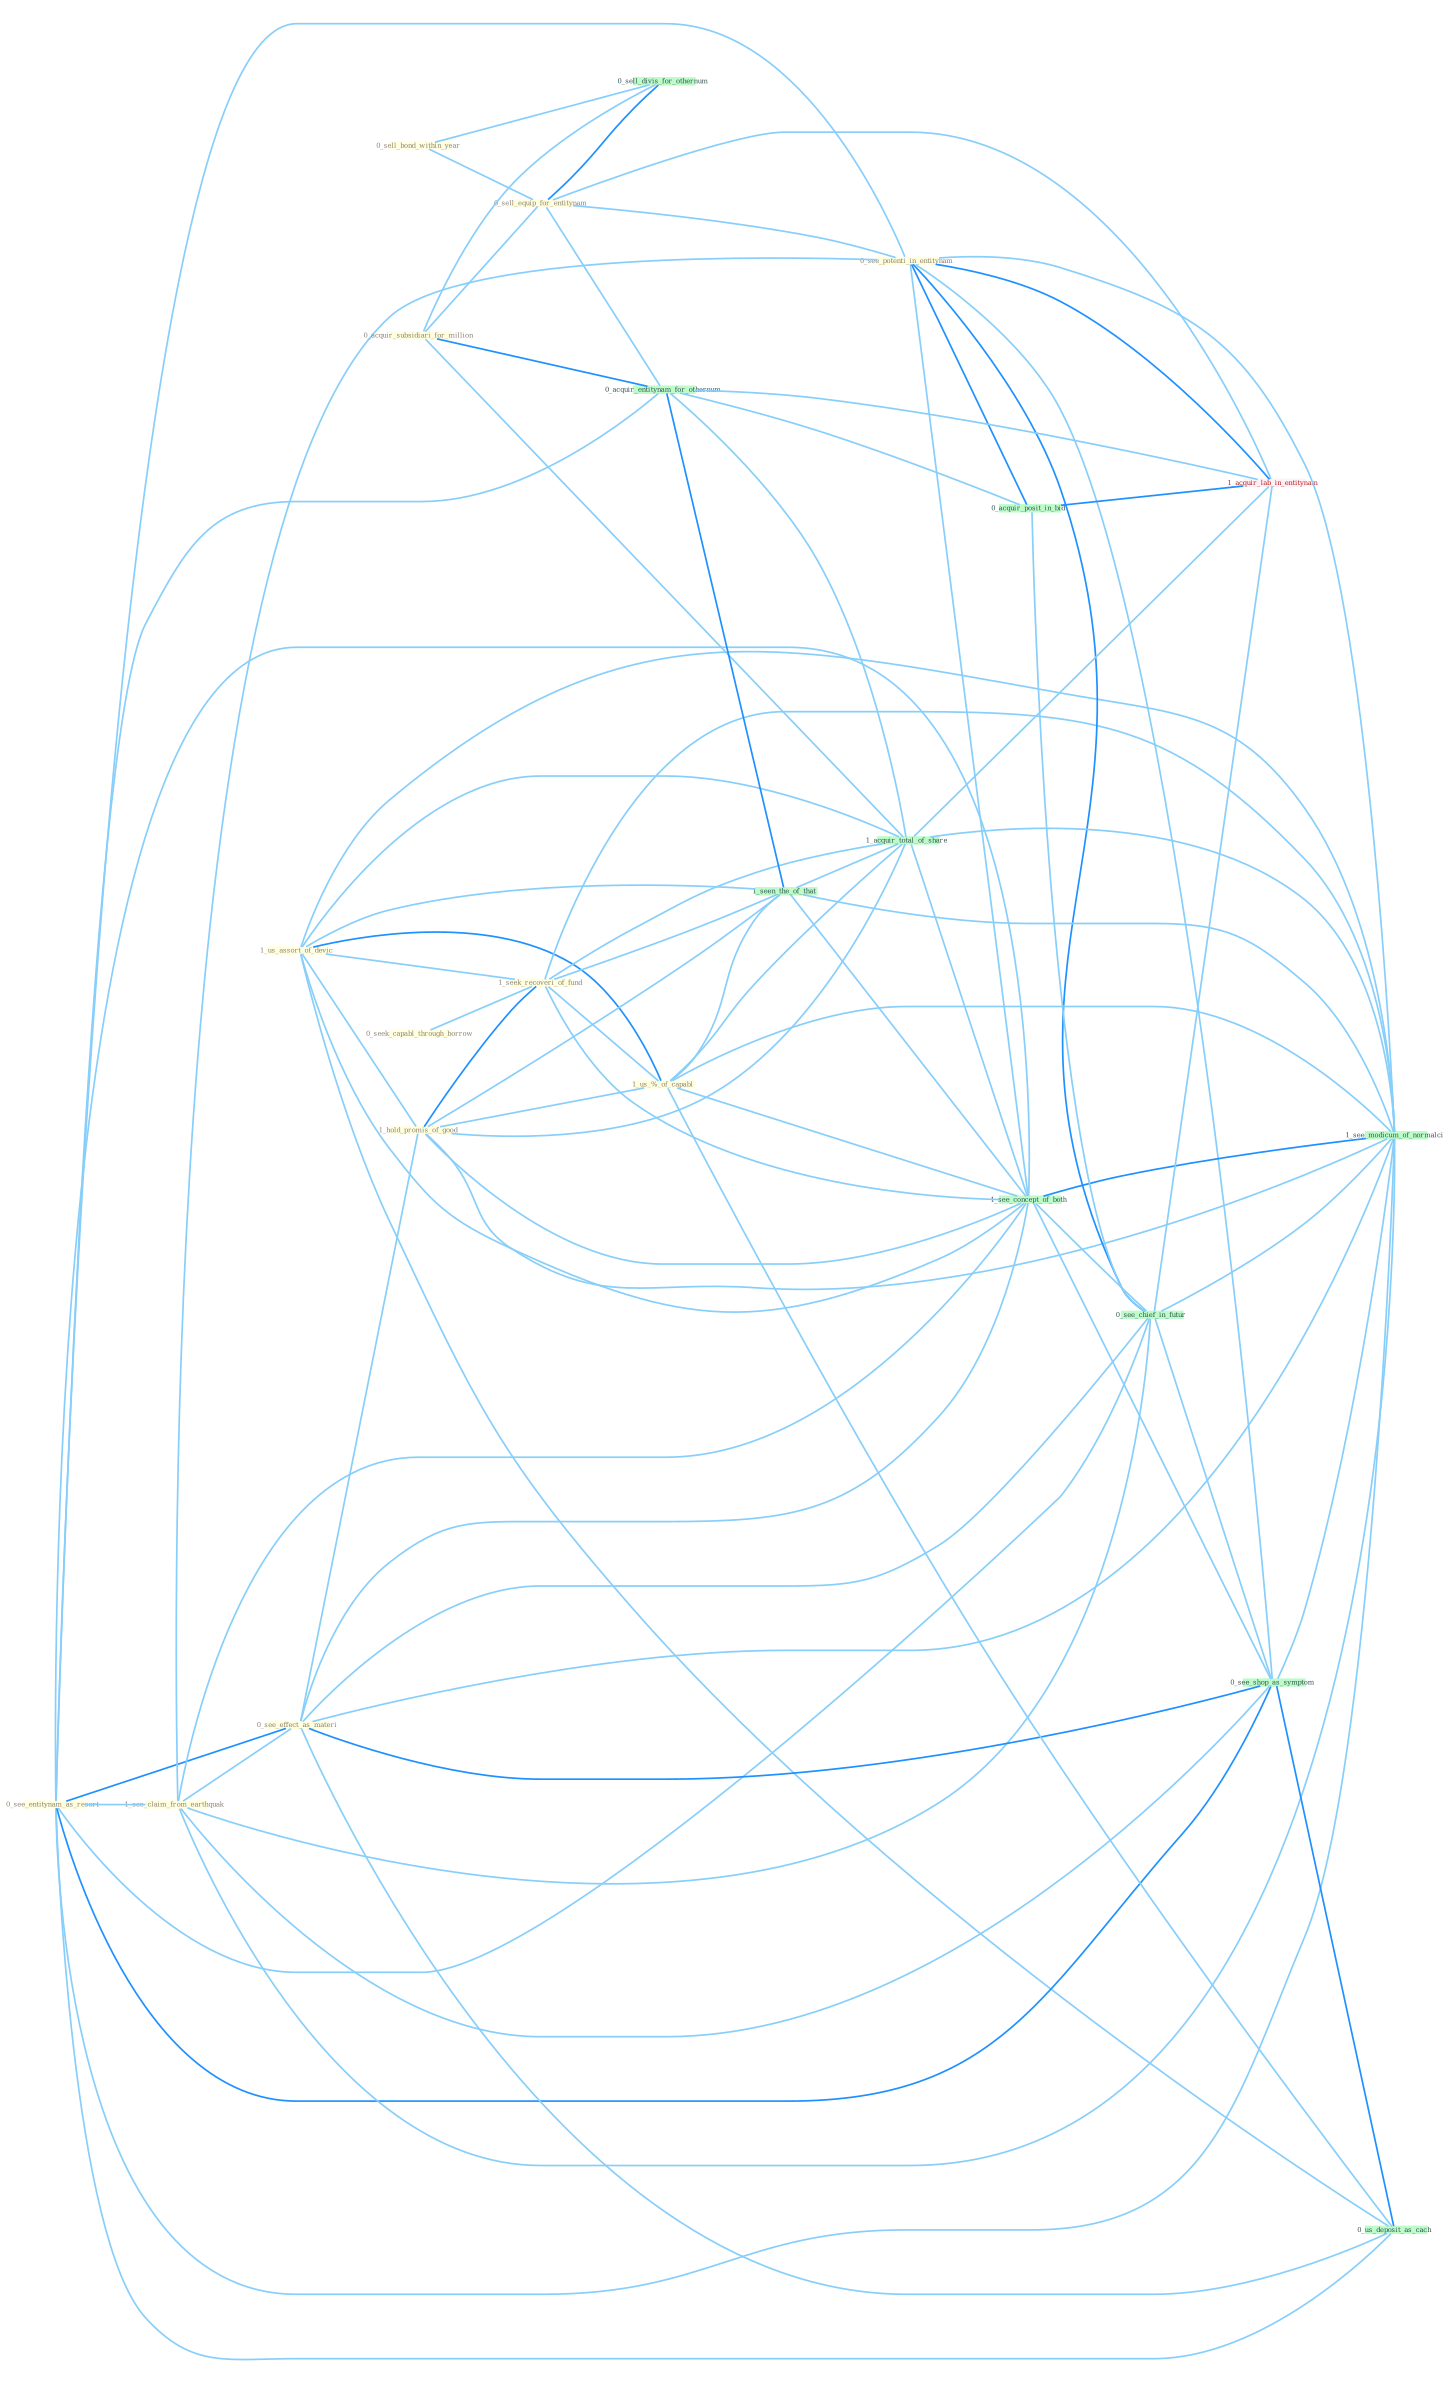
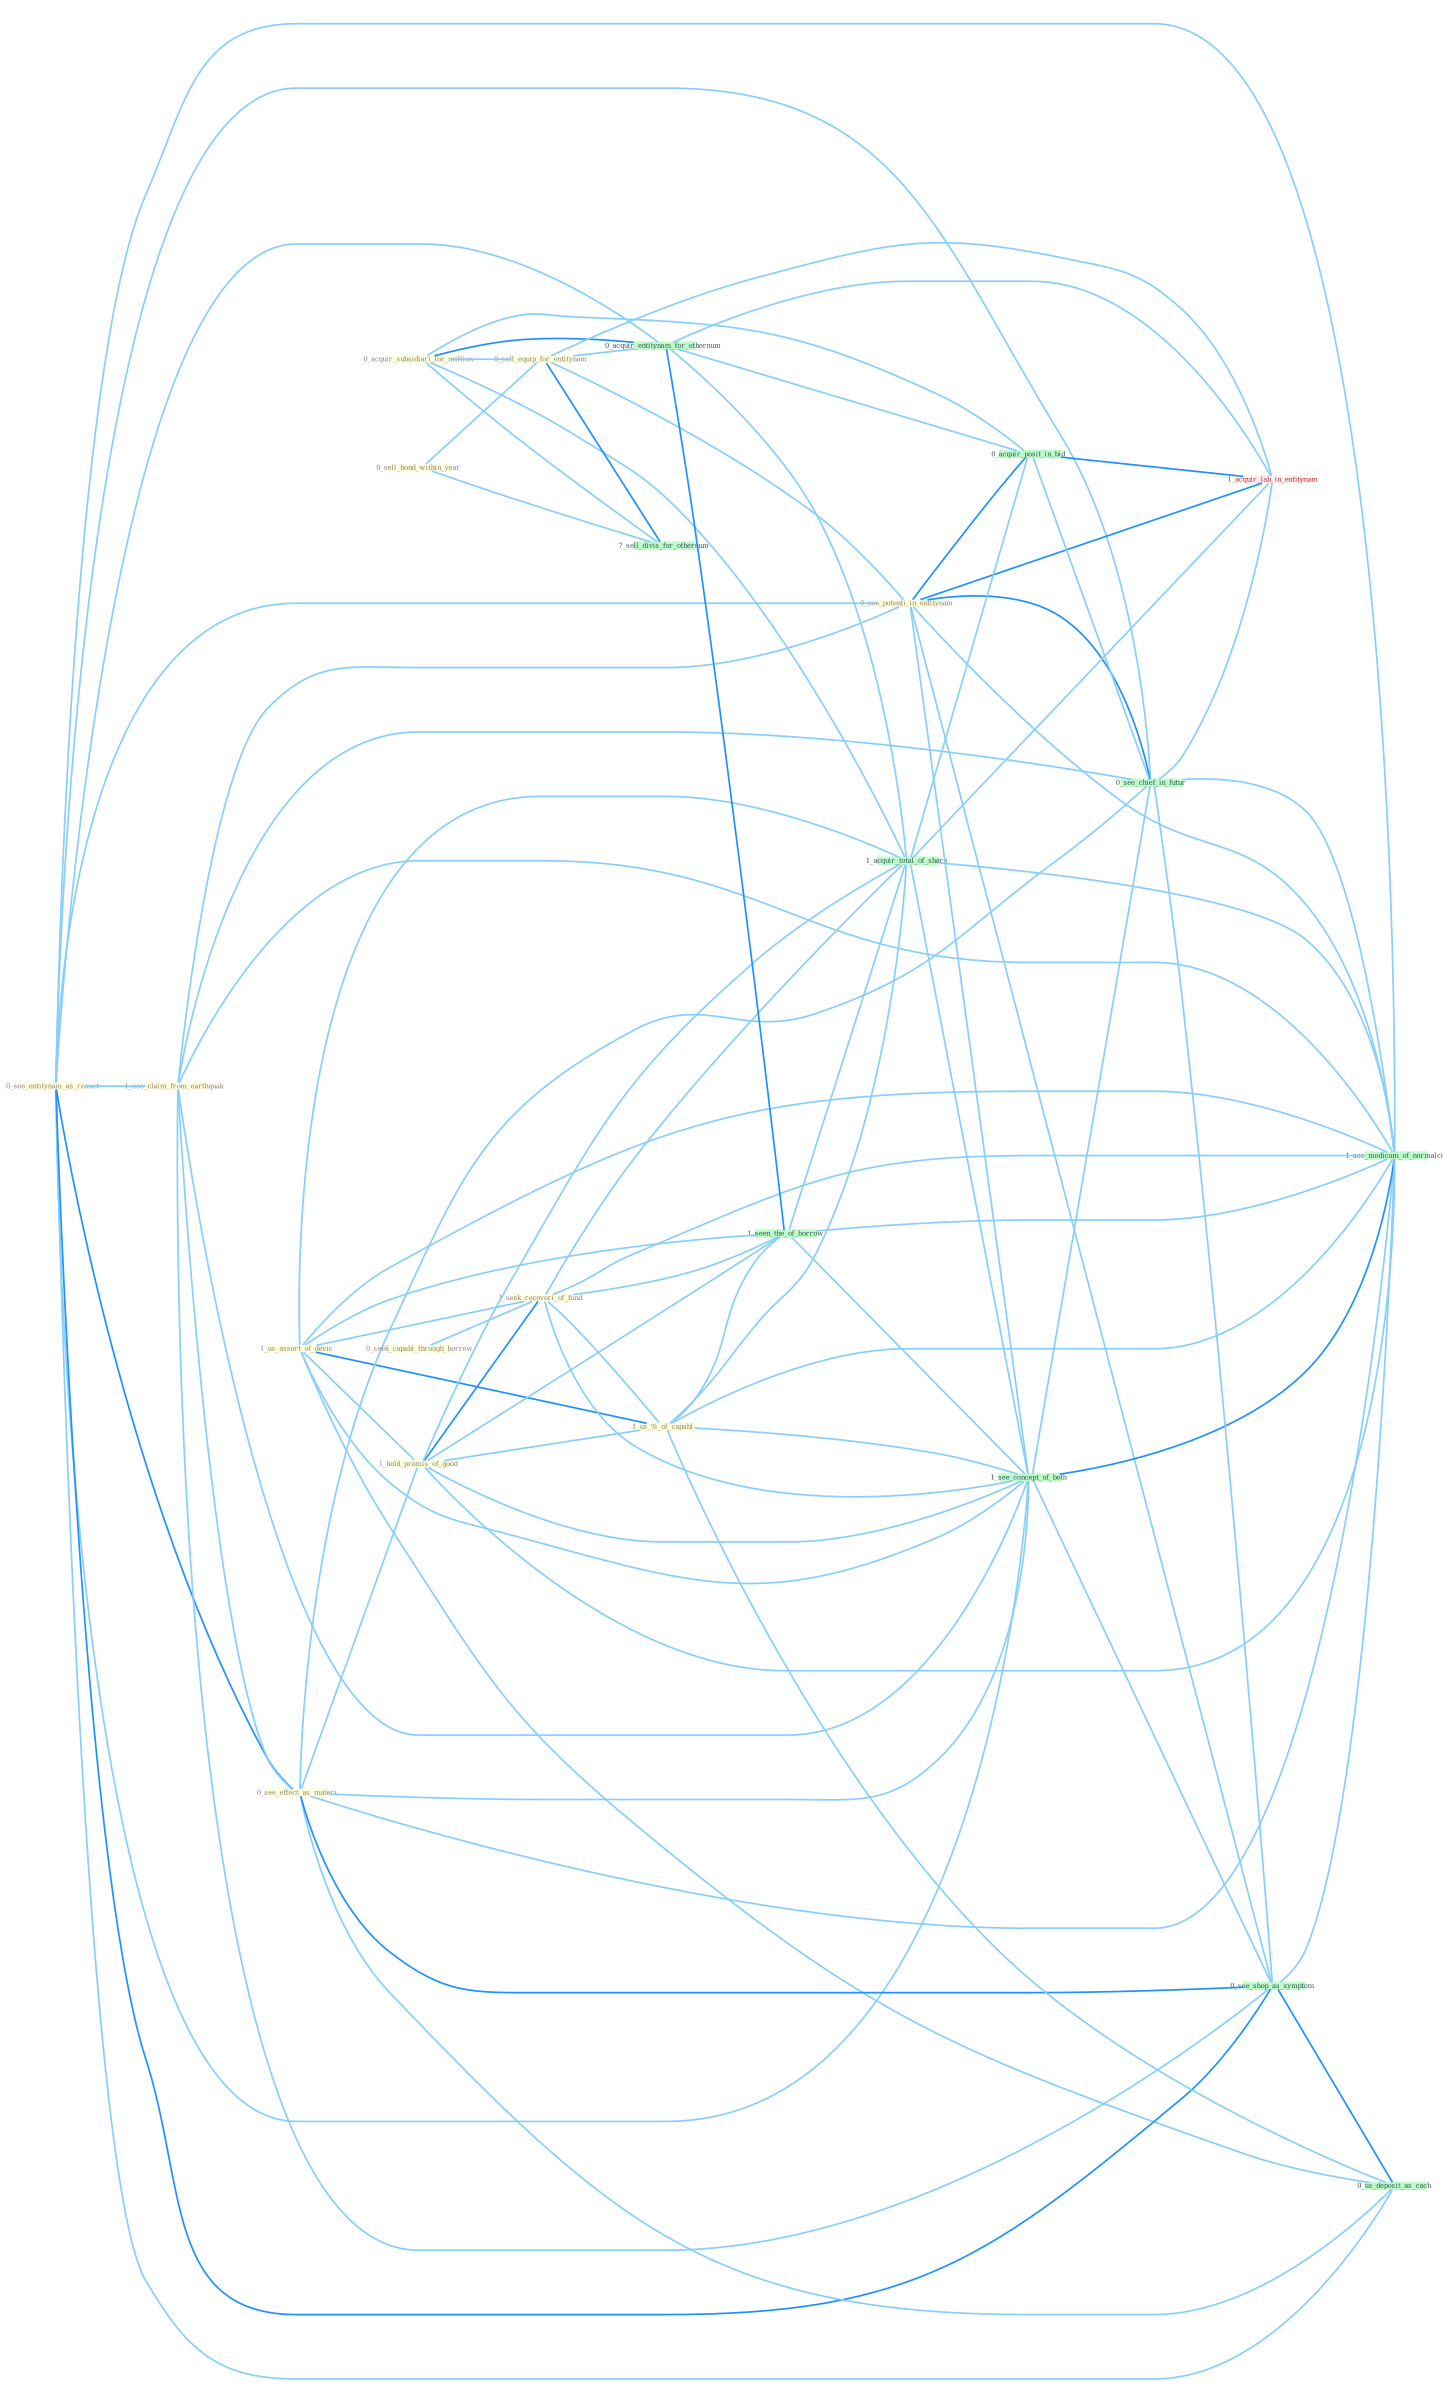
(664, 81) -> (664, 546)
none -> (735, 328)
none -> (972, 648)
(786, 891) -> (786, 1234)
